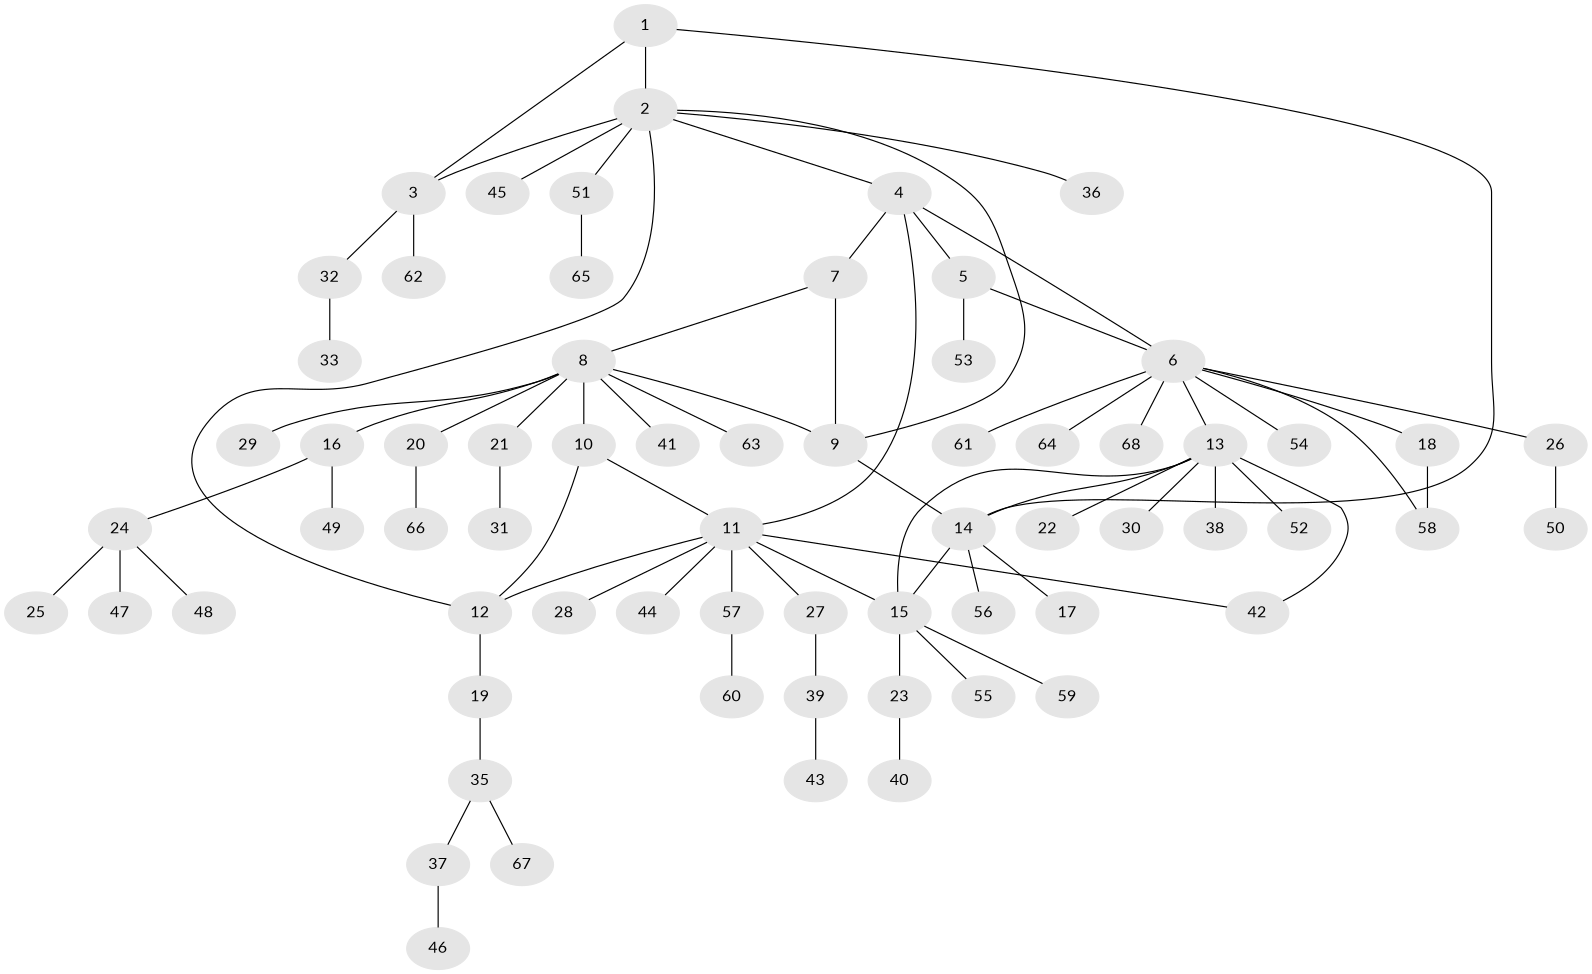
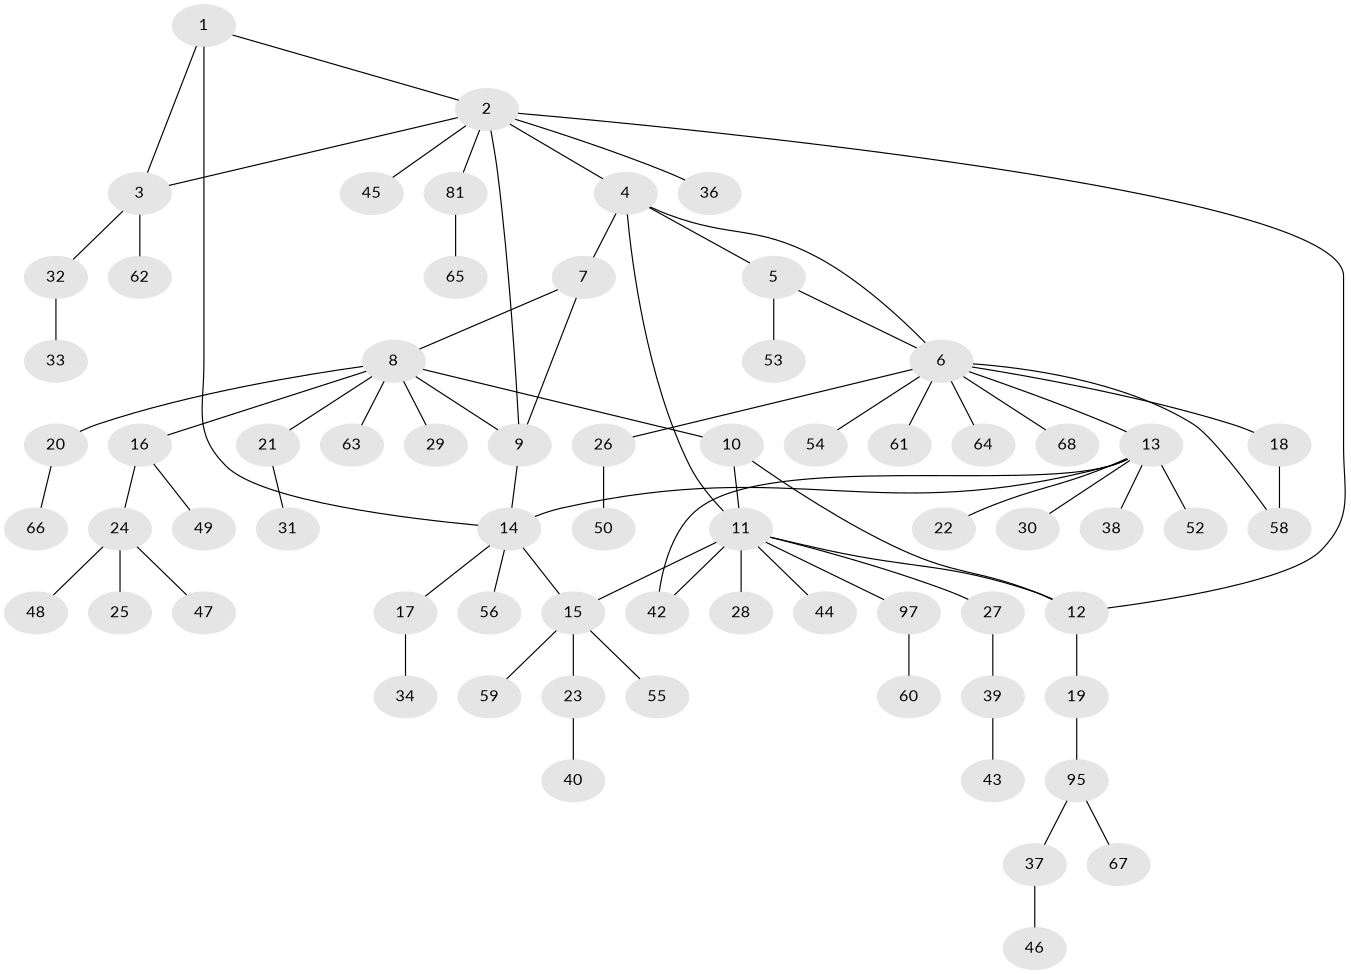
(581, 193) -> (456, 193)
(668, 445) -> none
(1008, 469) -> none
(732, 613) -> (909, 613)
none -> (406, 697)
(480, 781) -> (1077, 781)
